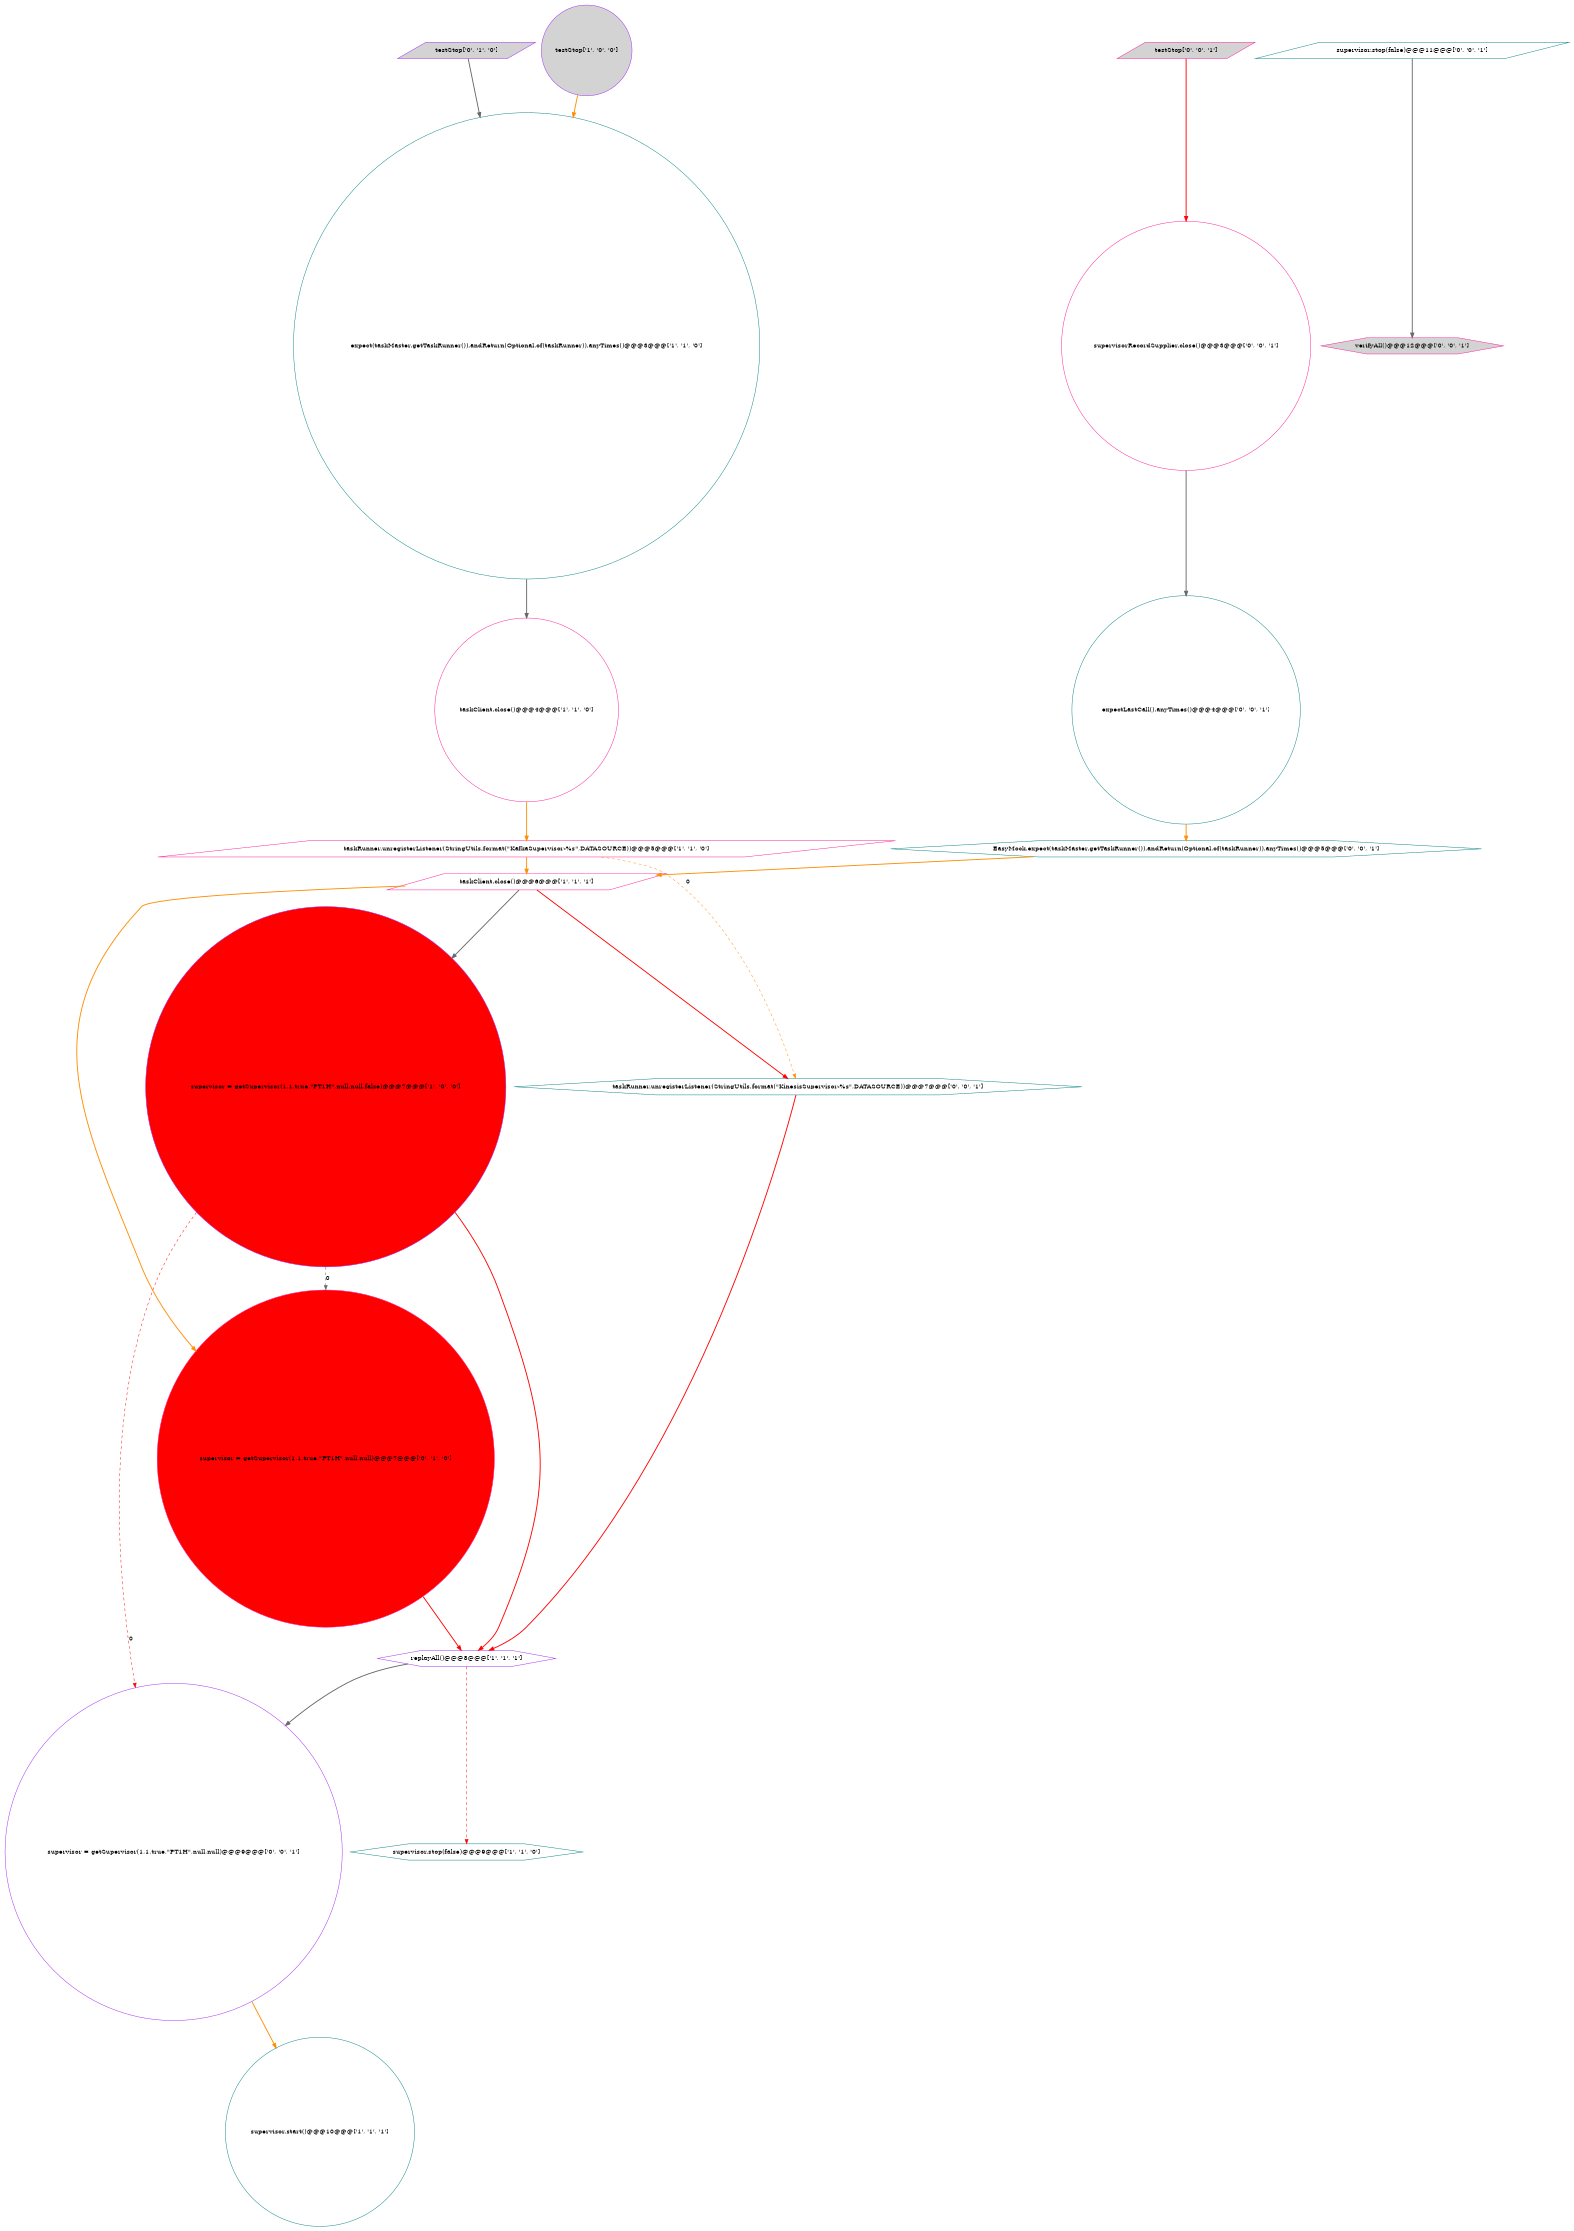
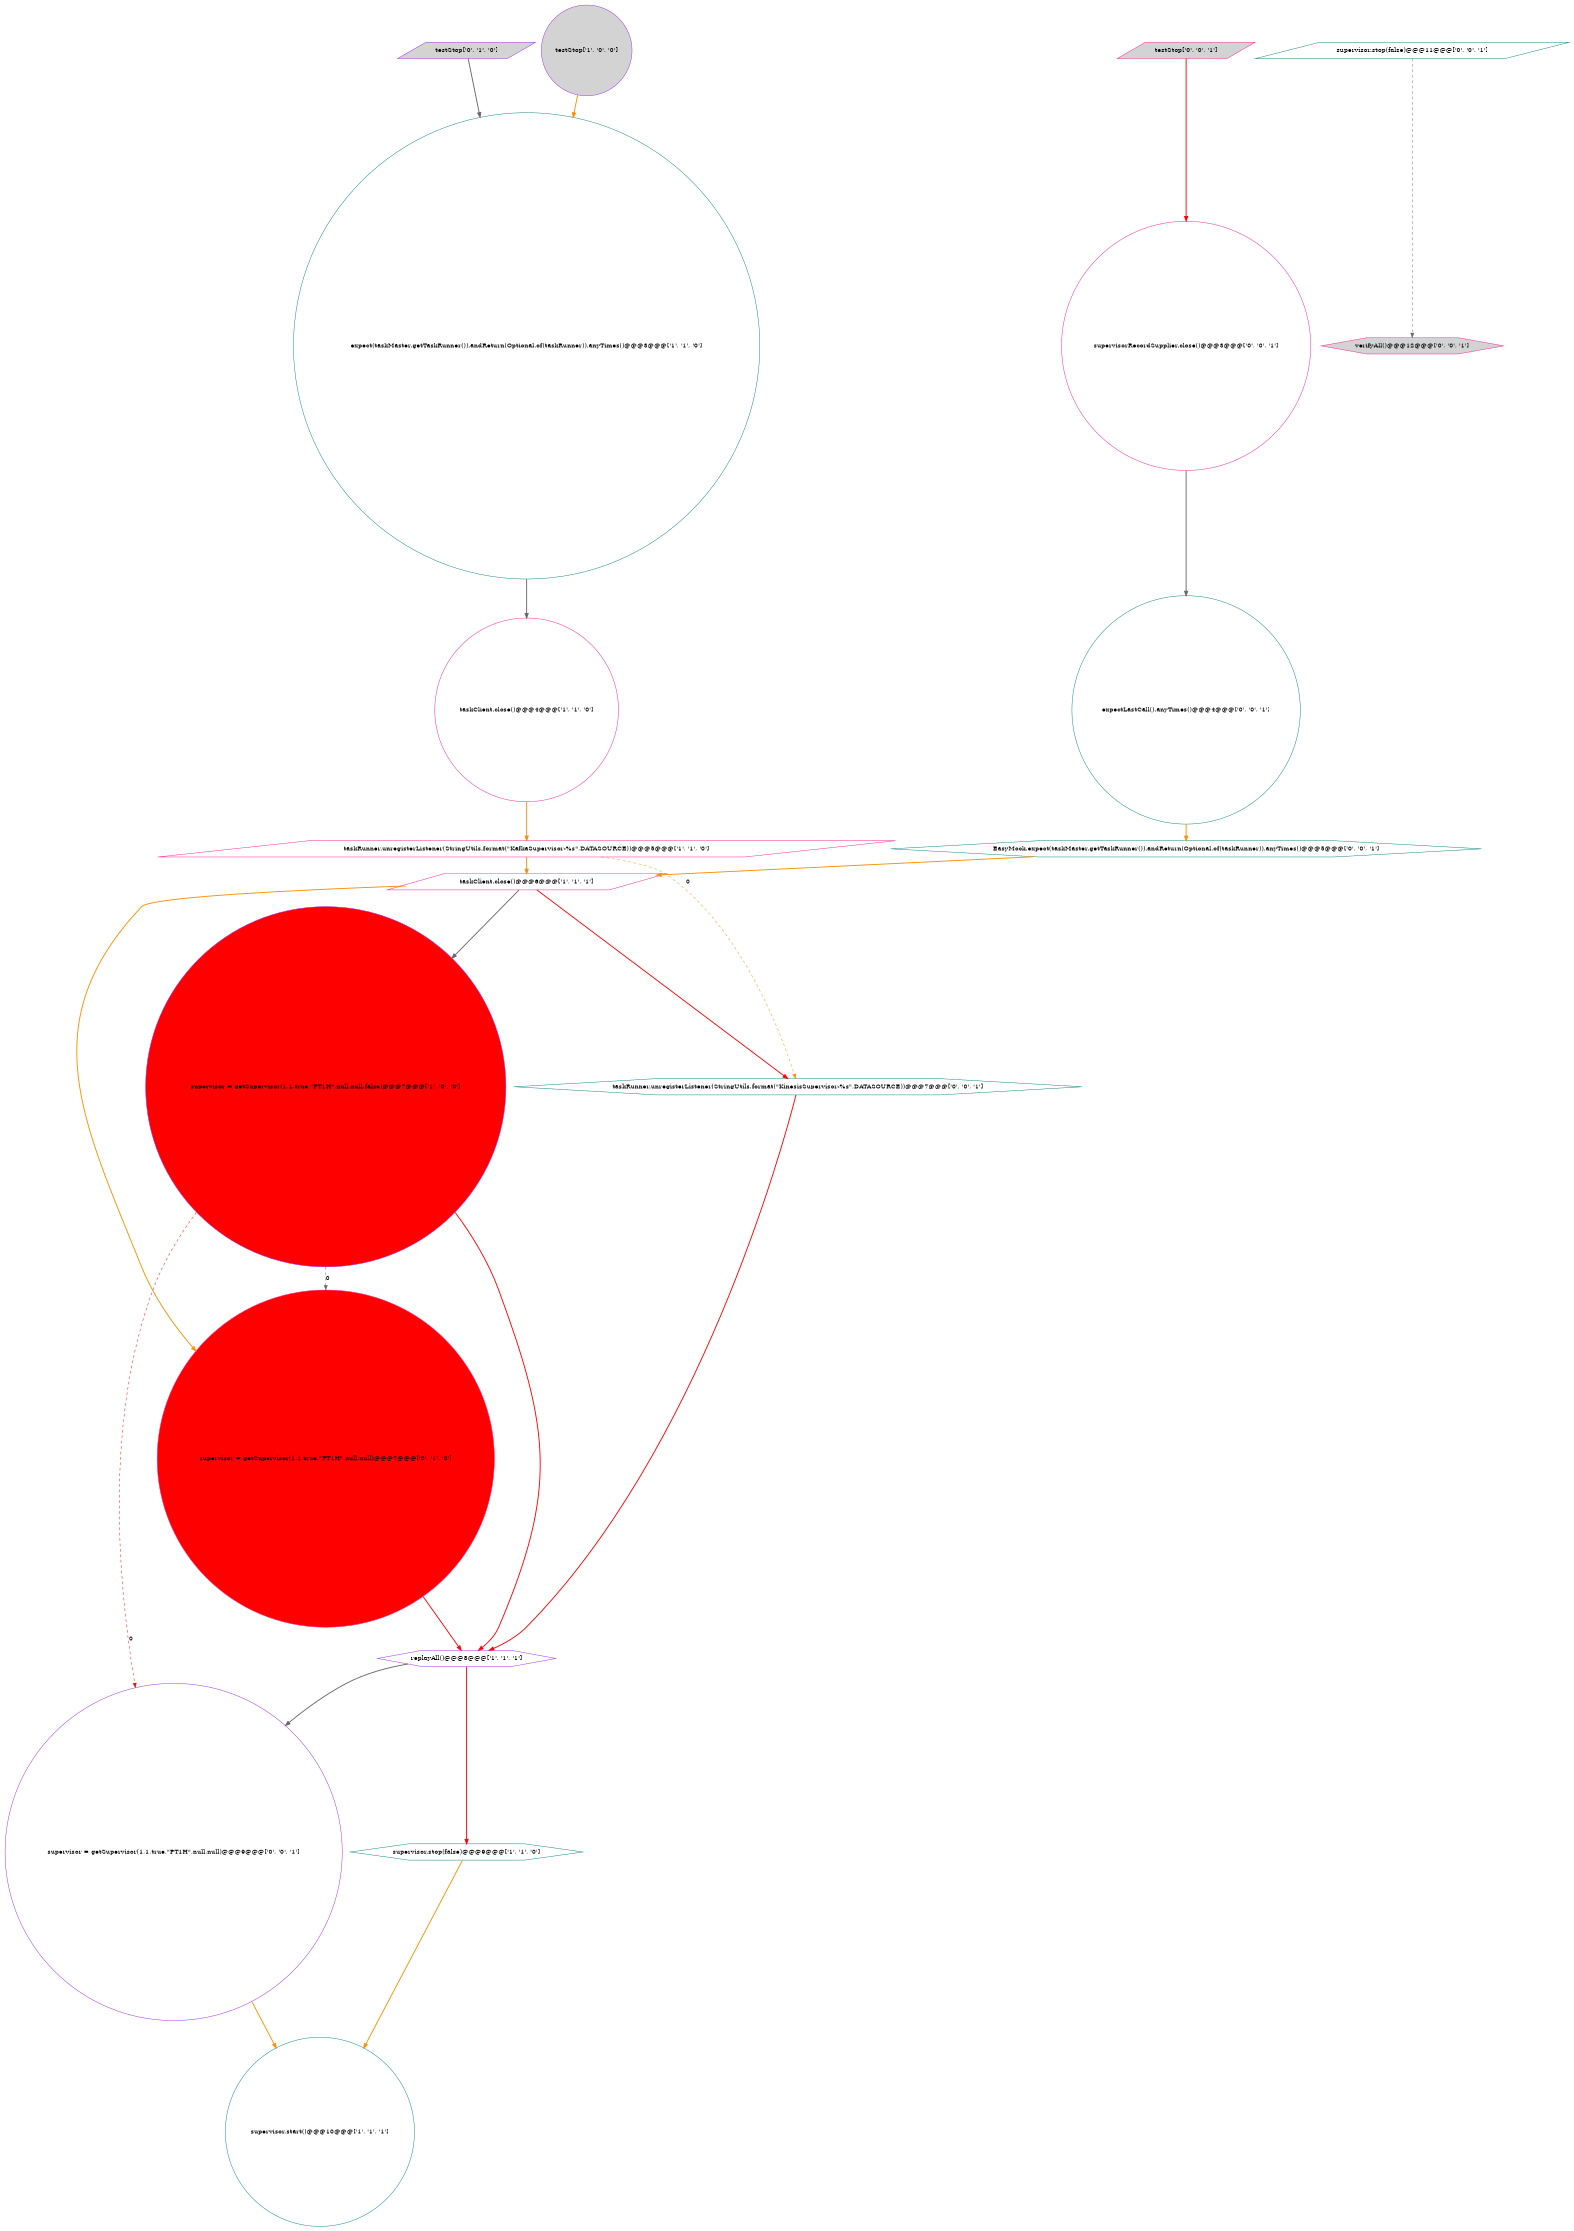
(1412, 196) -> (1412, 196)
(467, 1753) -> (467, 1753)
none -> (414, 1952)
